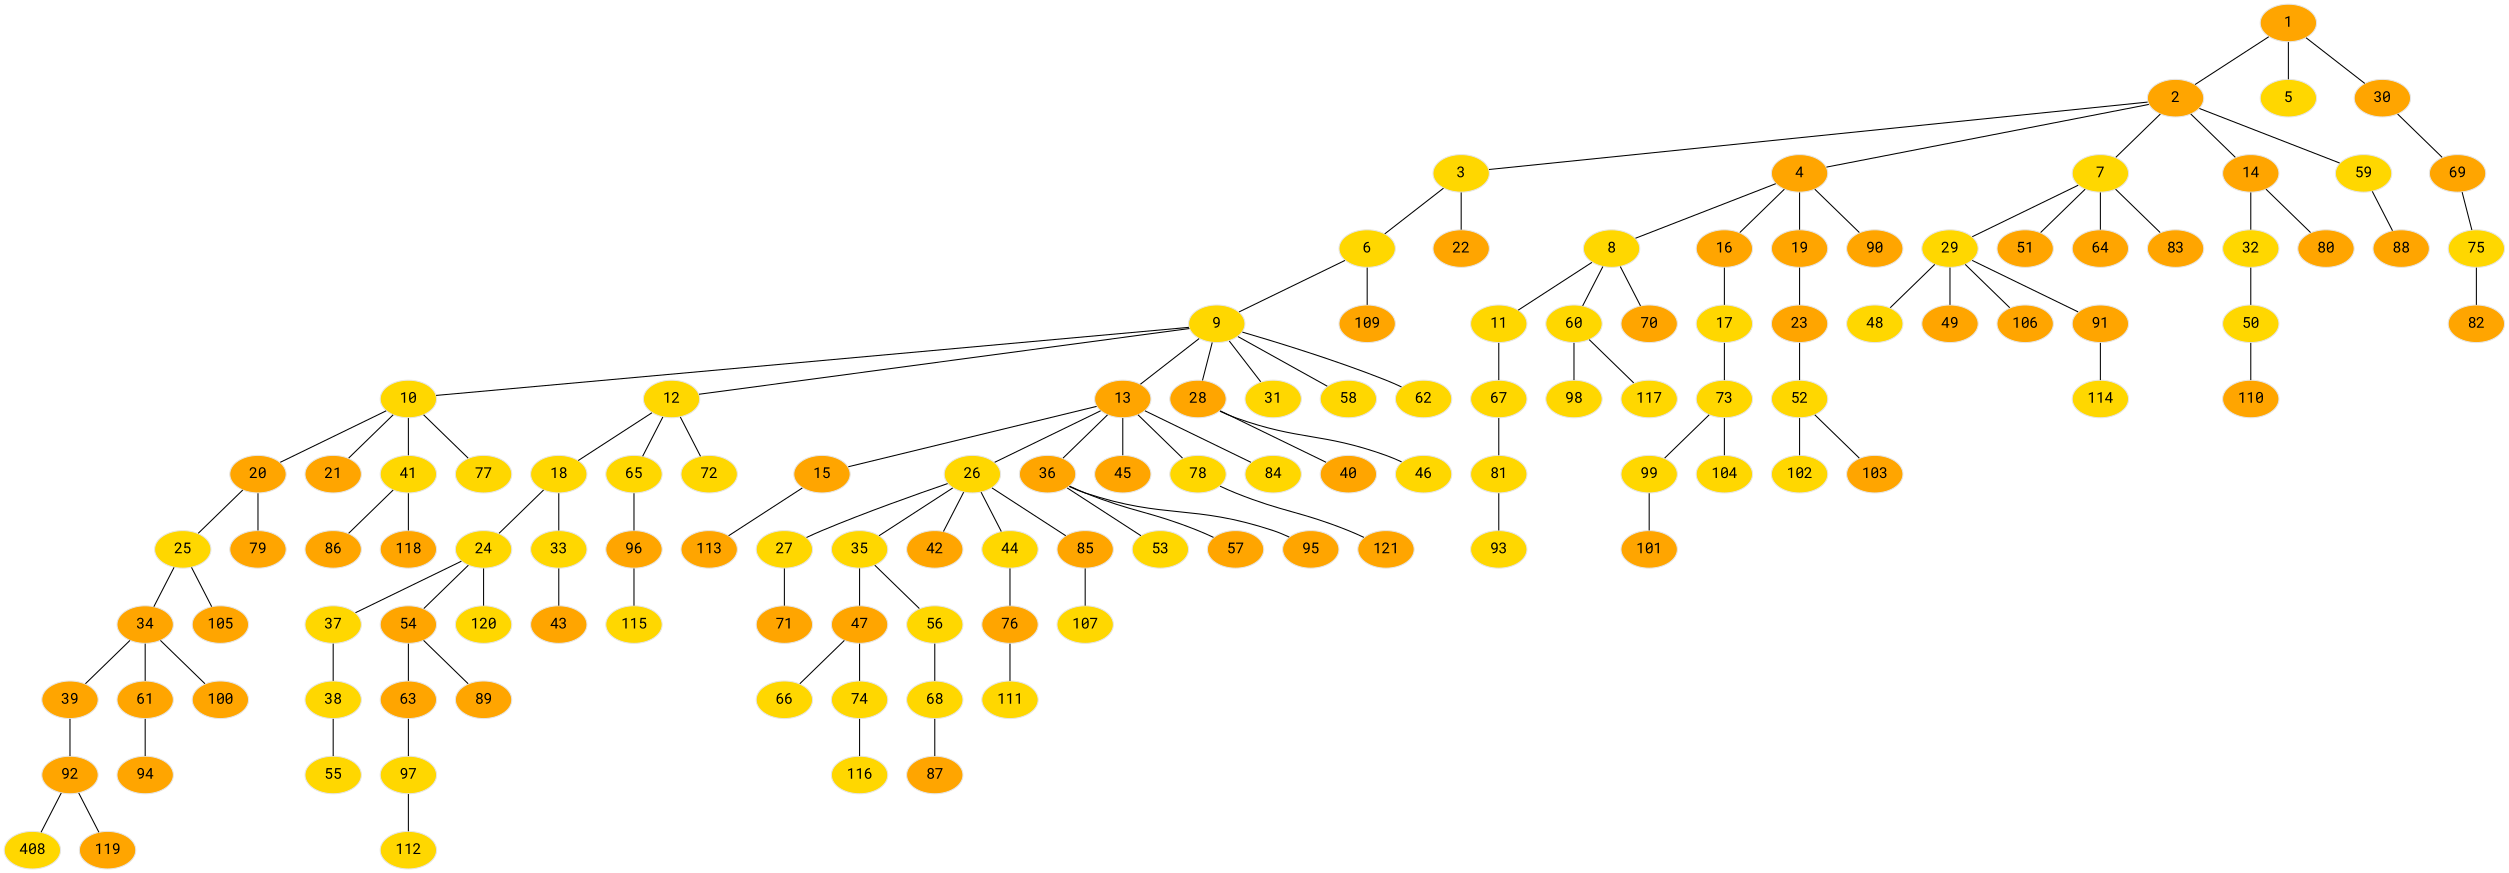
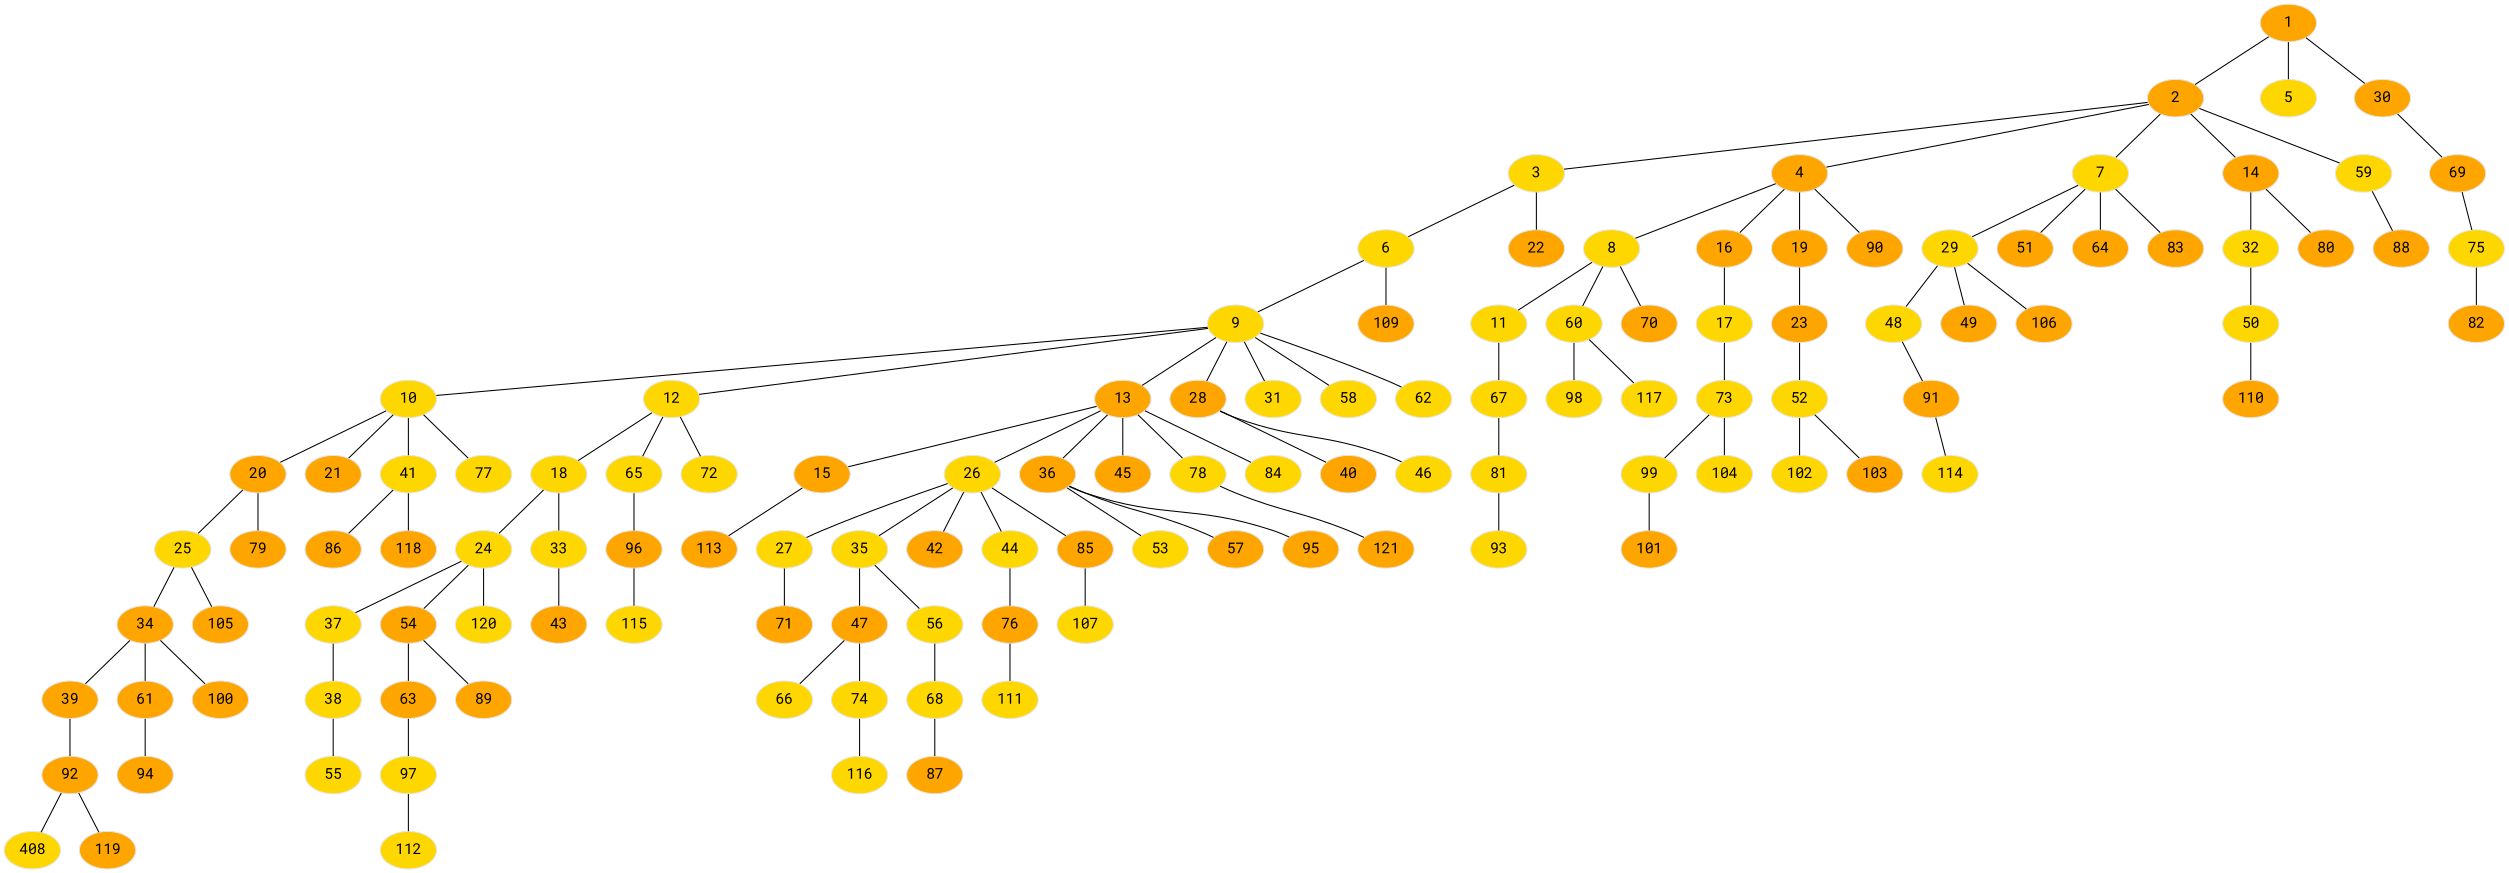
(2025, 286) -> (1912, 361)
